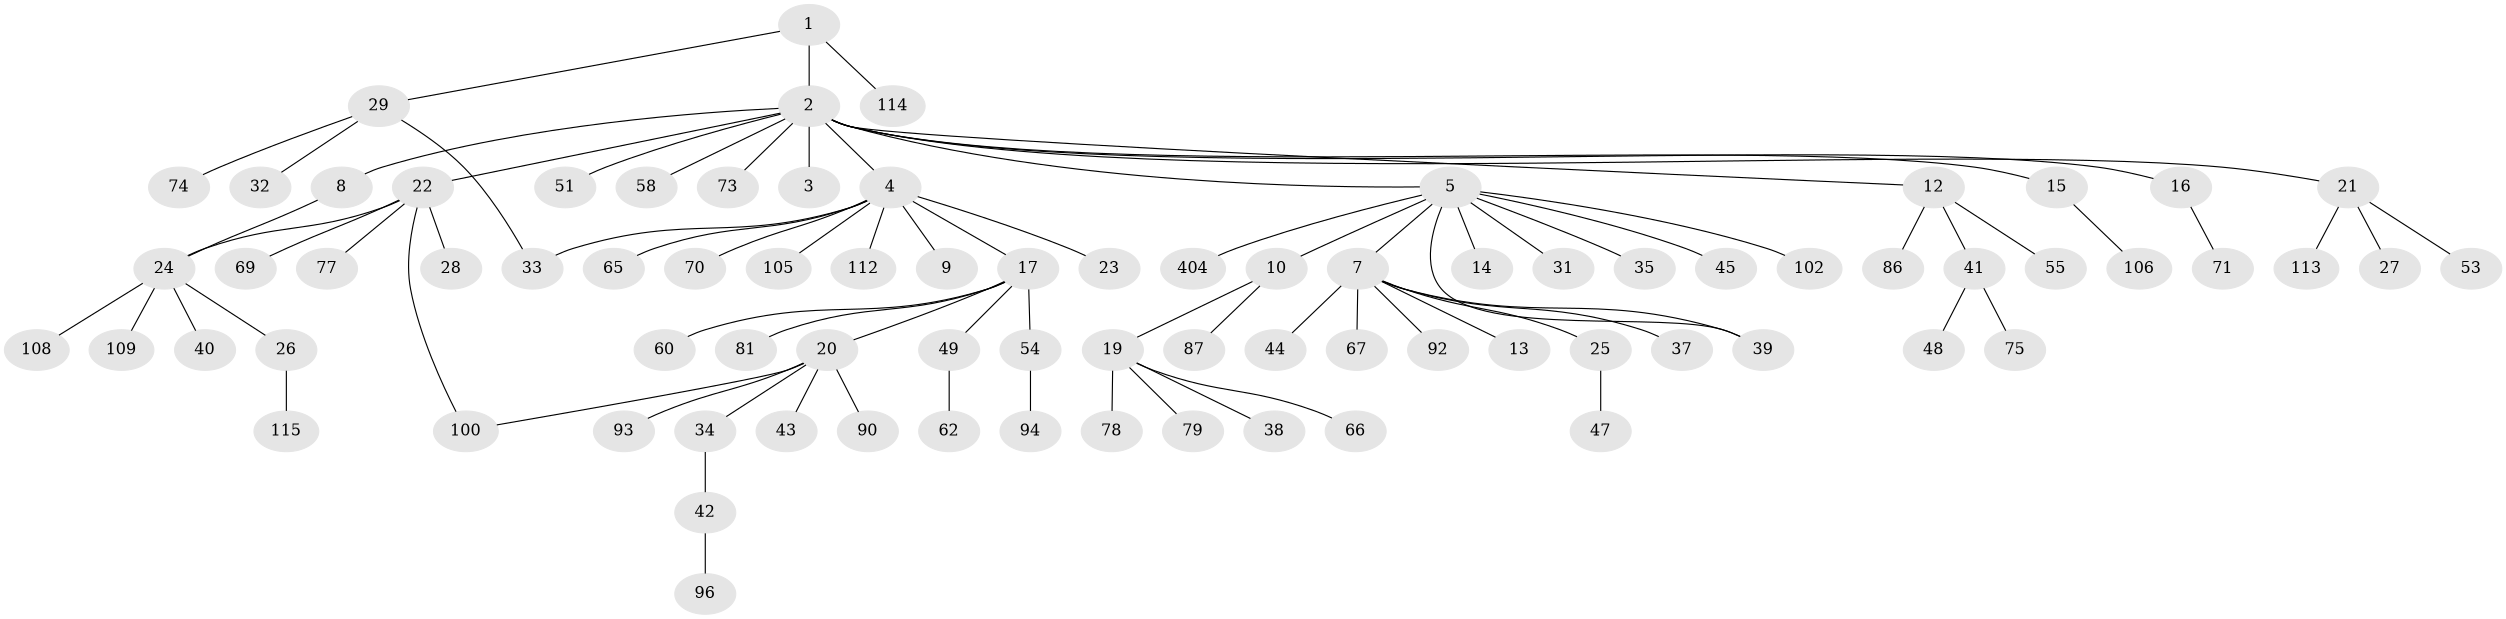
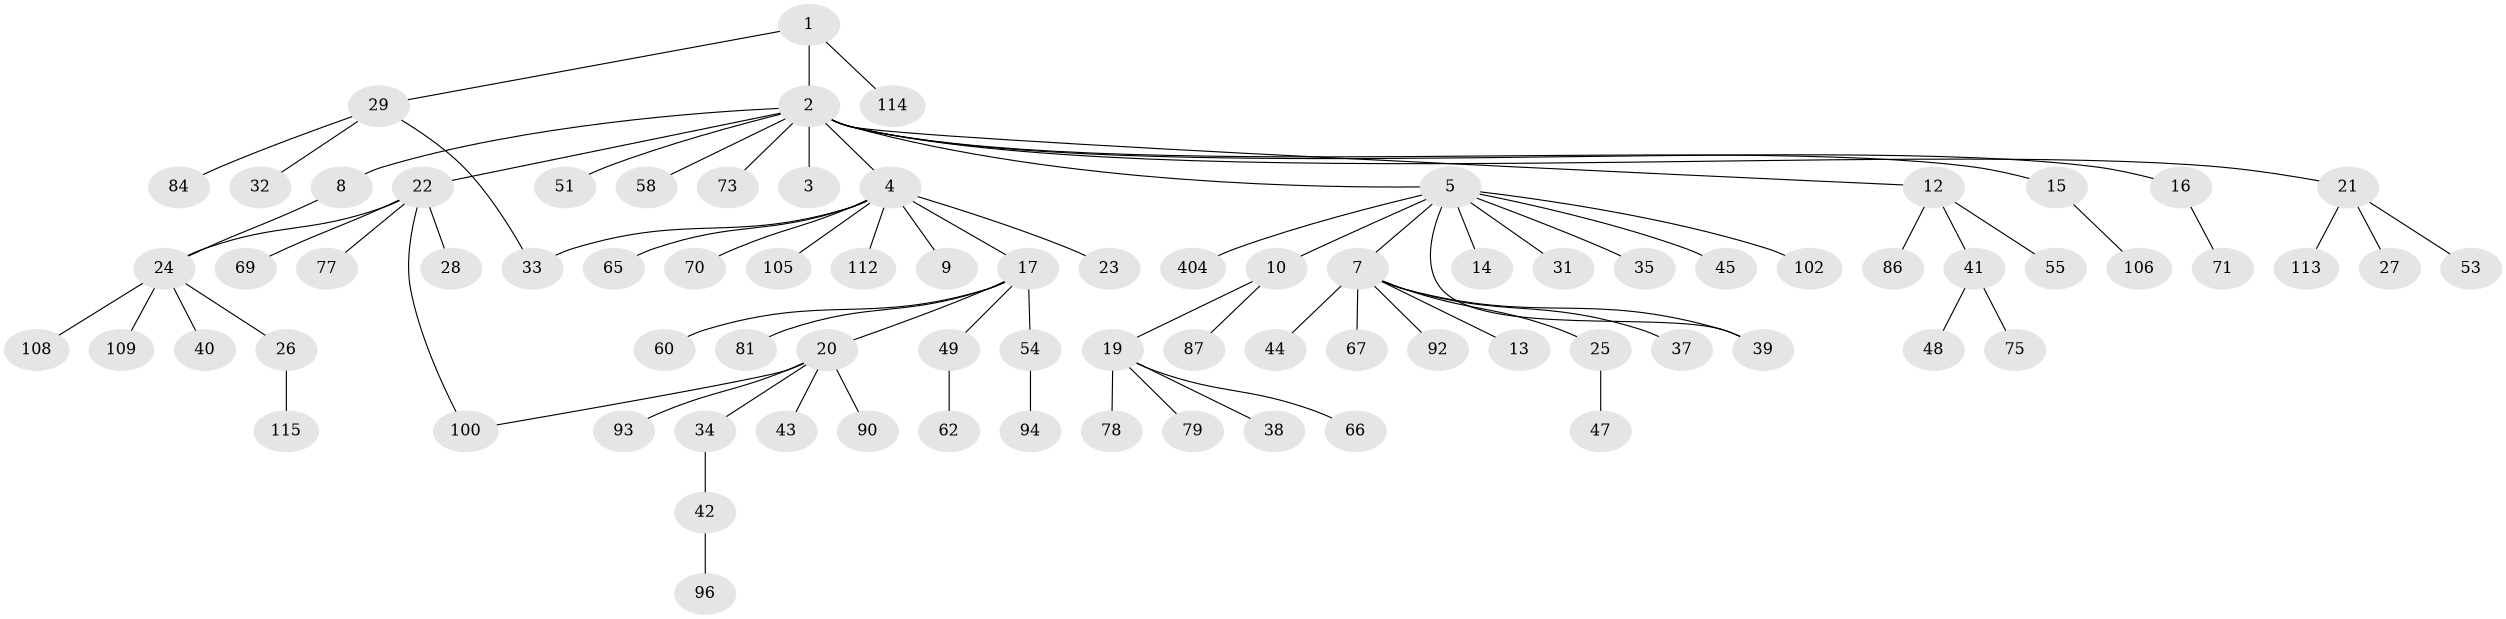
(179, 187) -> (179, 187)
